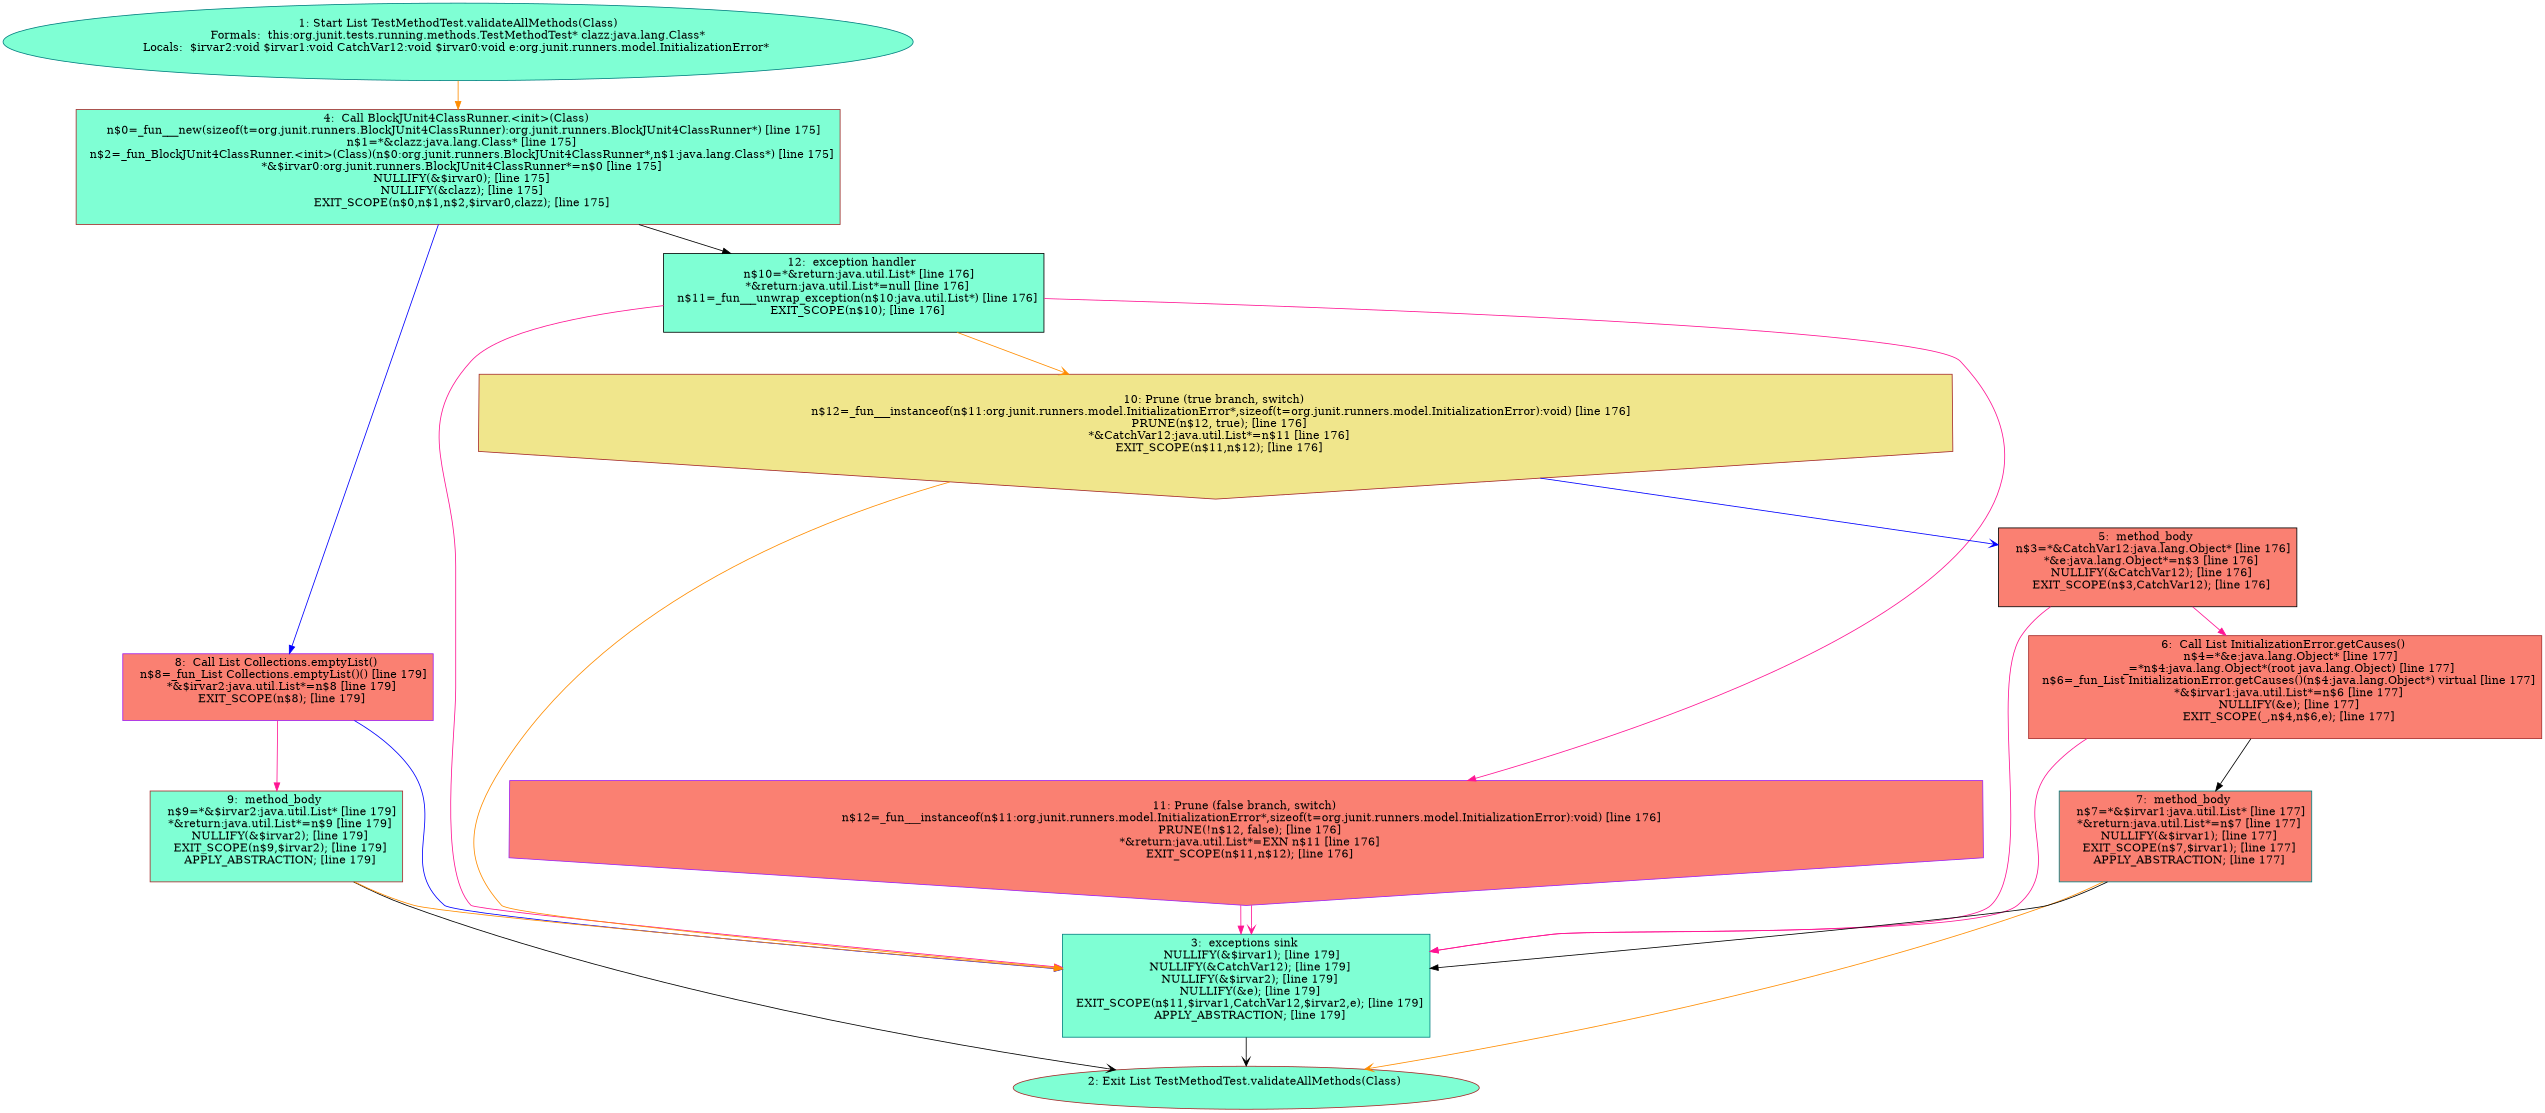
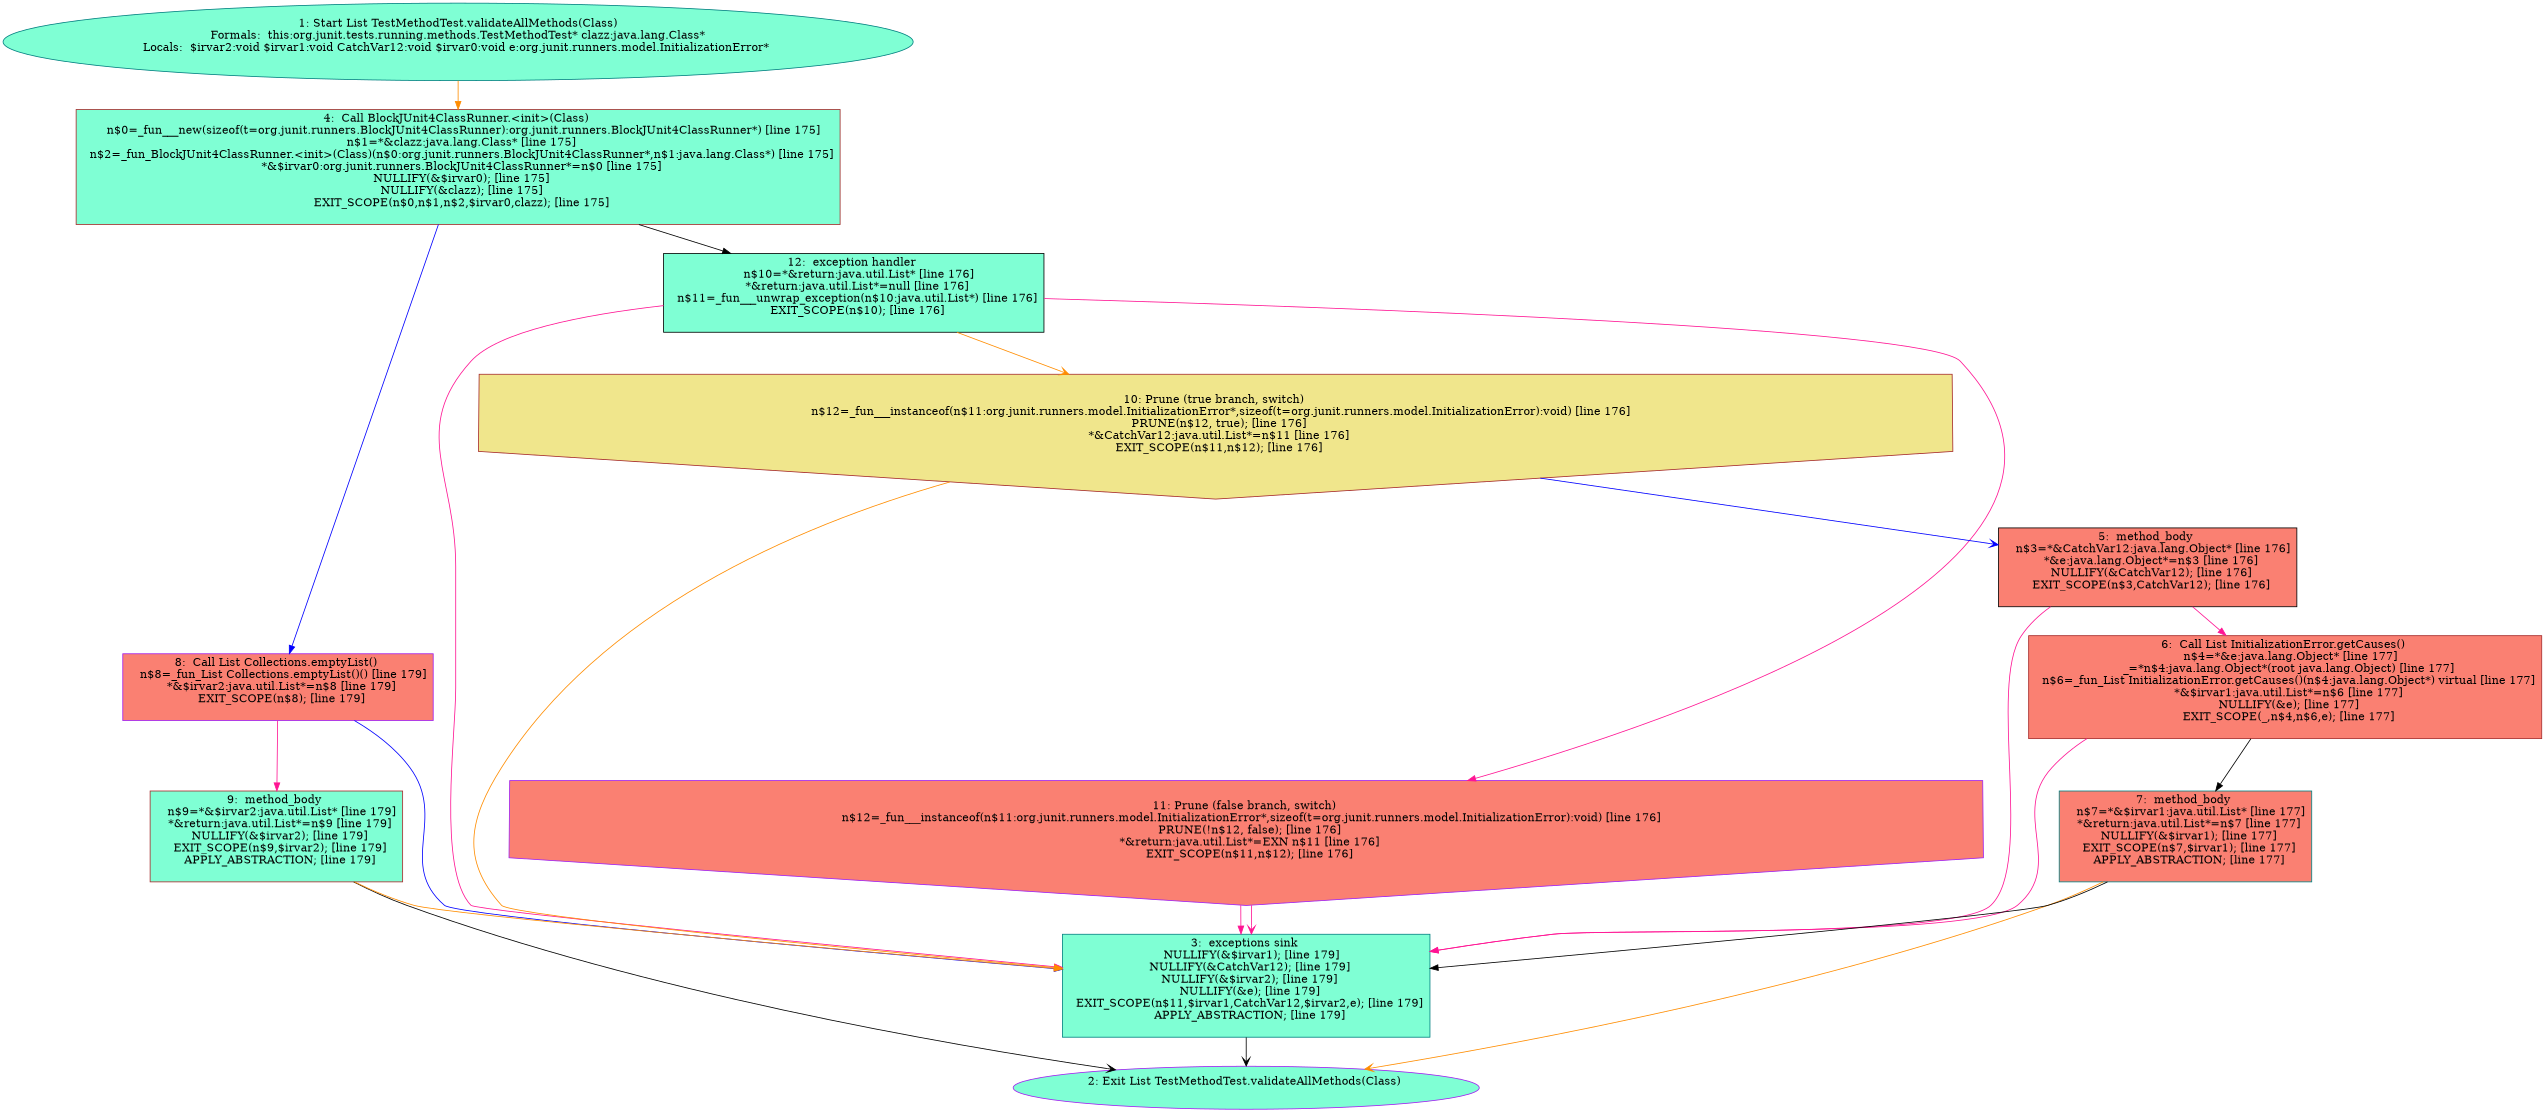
(1246, 1088) -> (1246, 1088)
